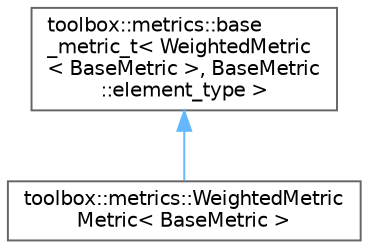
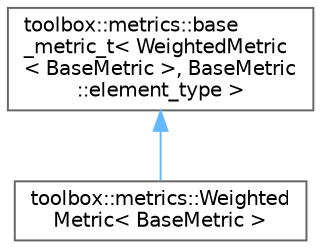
(184, 211) -> (161, 211)
